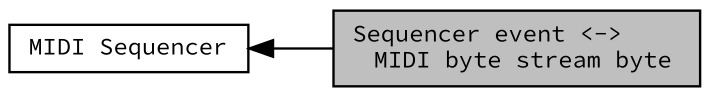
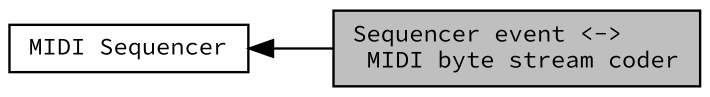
(517, 48) -> (517, 48)
